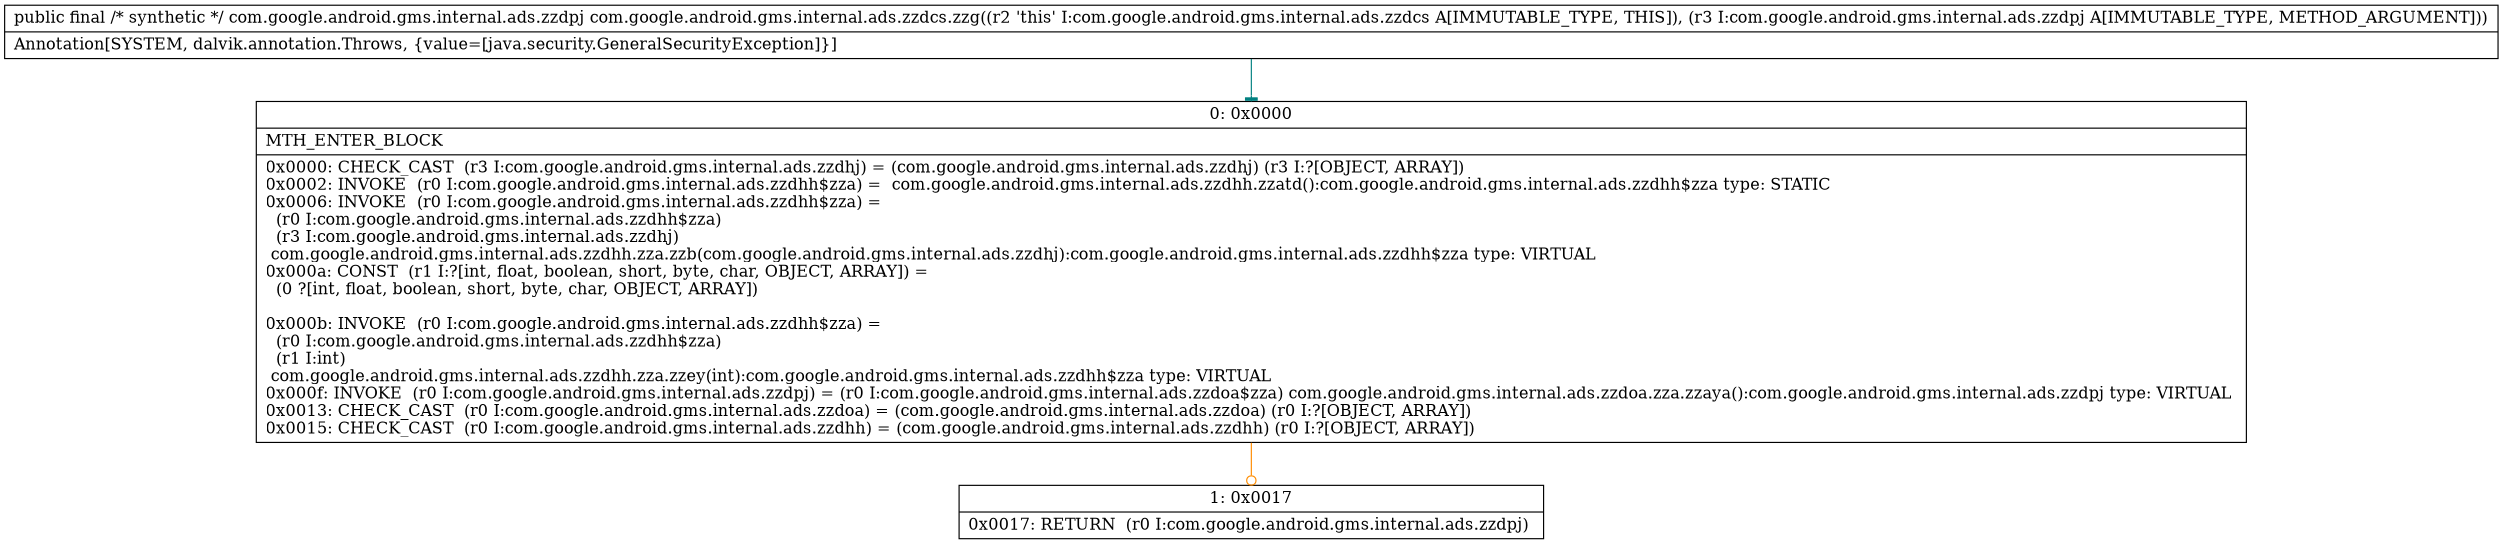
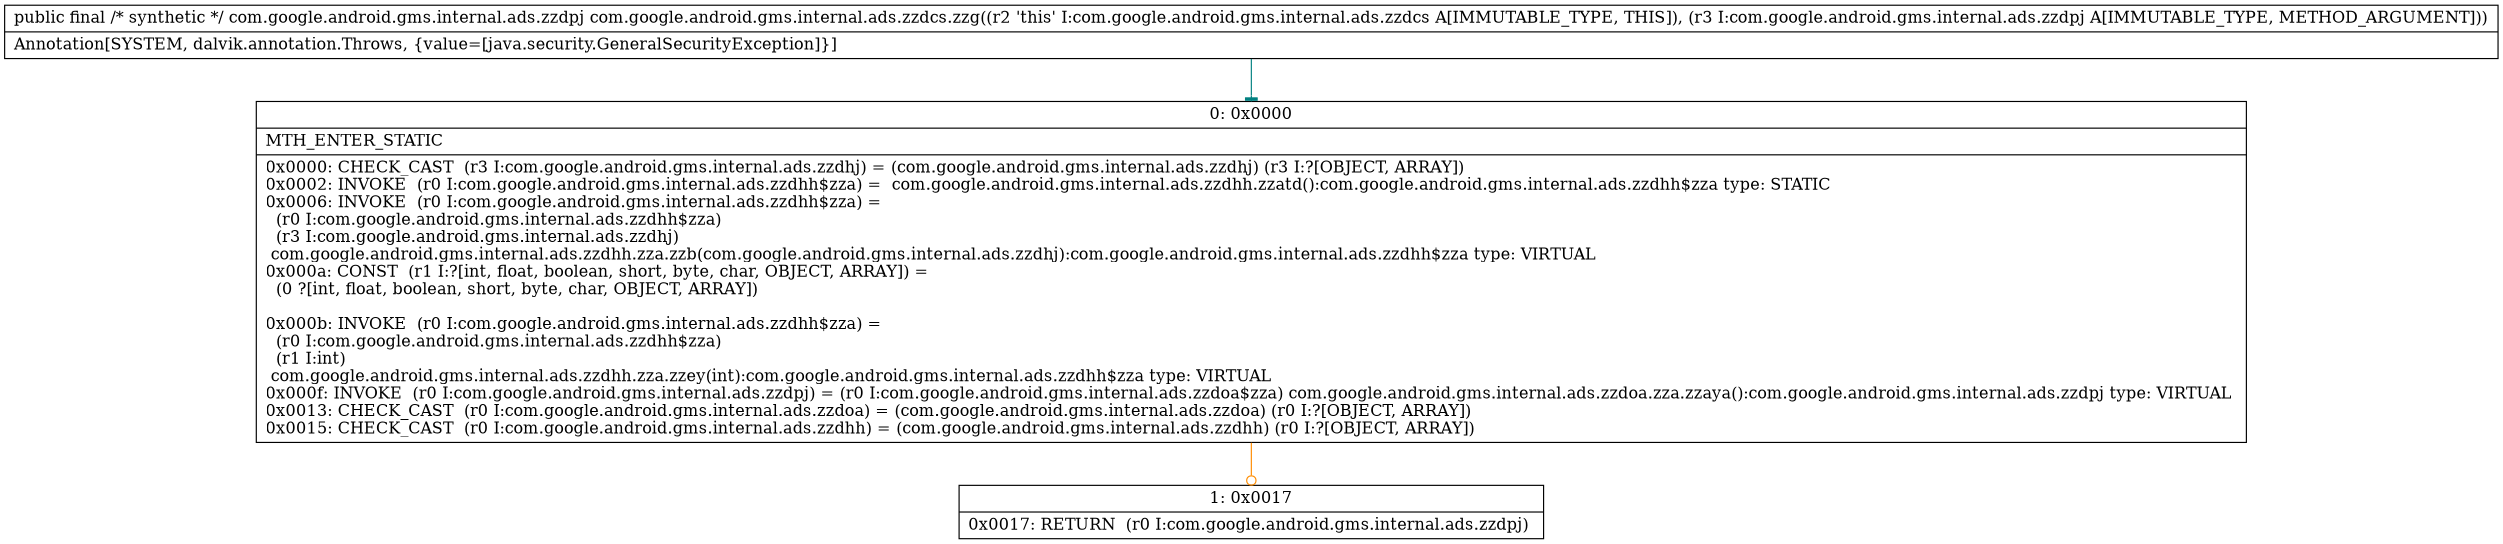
(355, 141) -> (355, 141)
